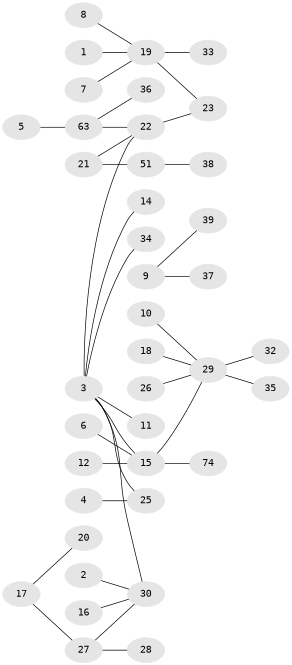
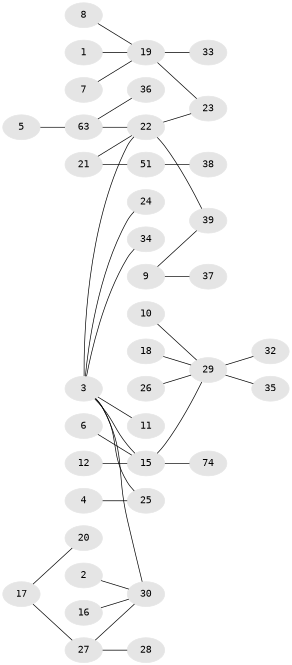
none -> (182, 172)
(146, 202) -> (146, 202)
